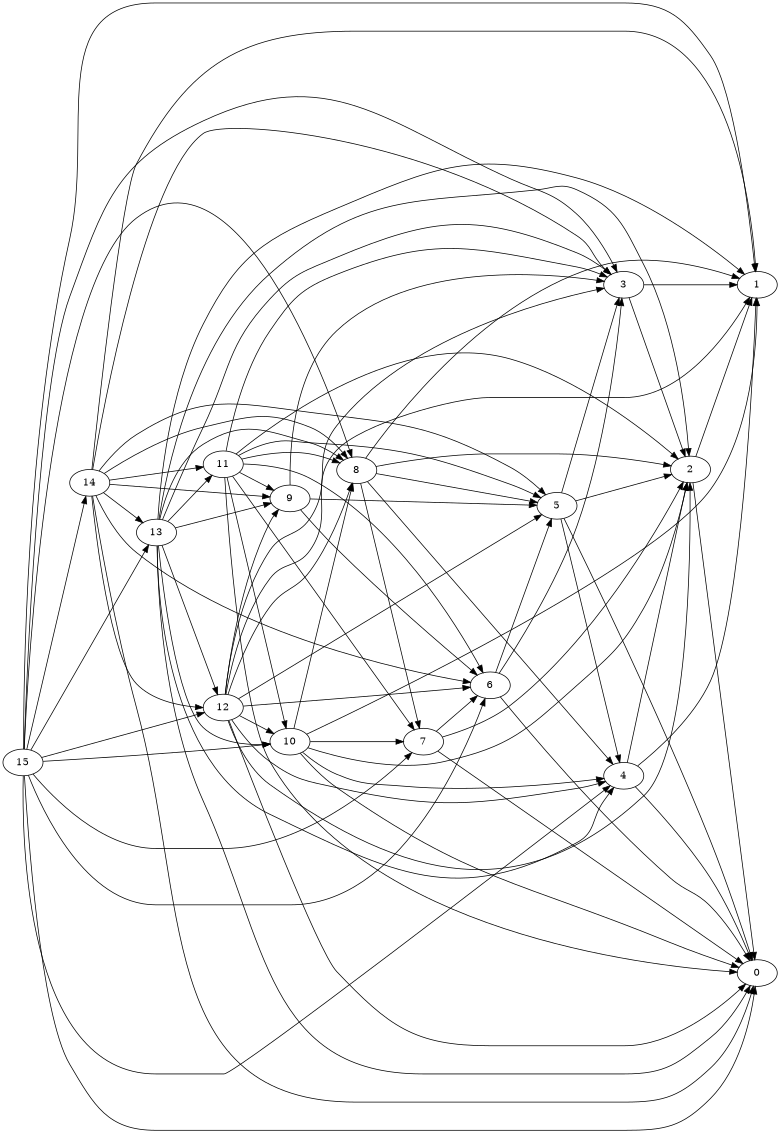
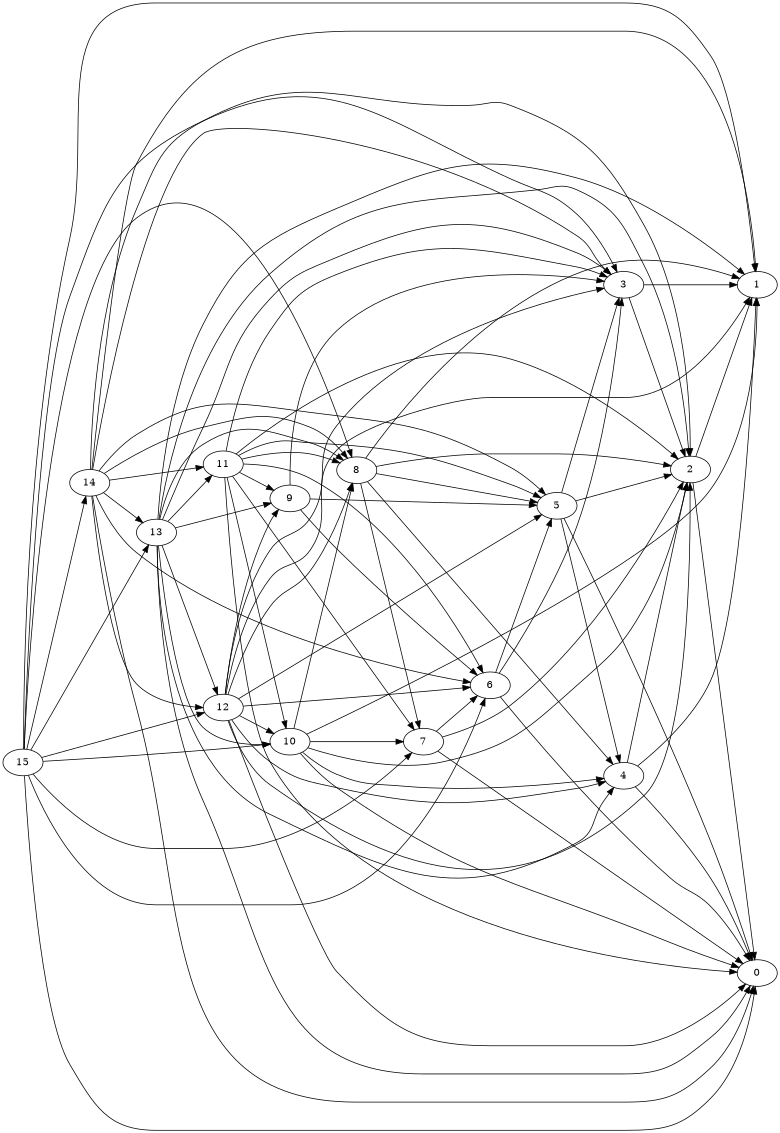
(186, 490) -> (372, 99)
(225, 1073) -> none
